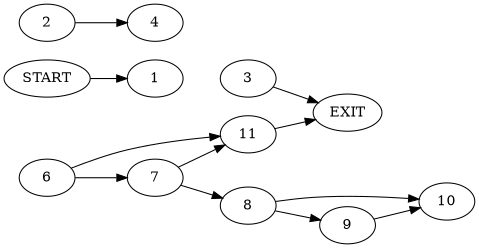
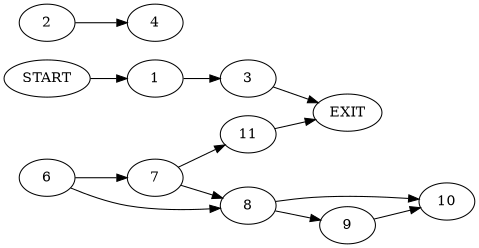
none -> (197, 79)
(139, 147) -> (139, 207)
